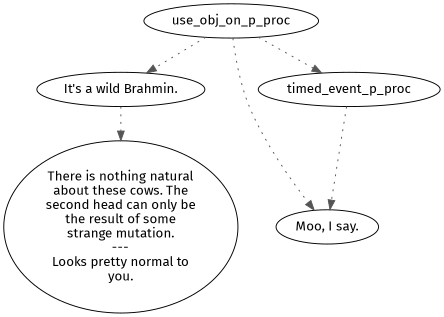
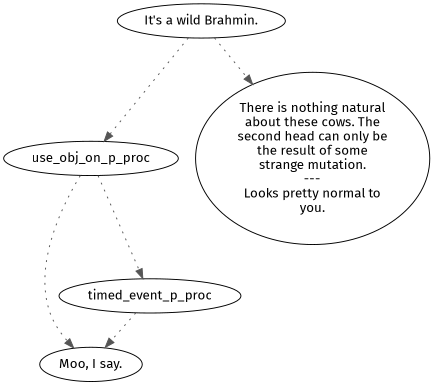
(180, 53) -> (149, 86)
